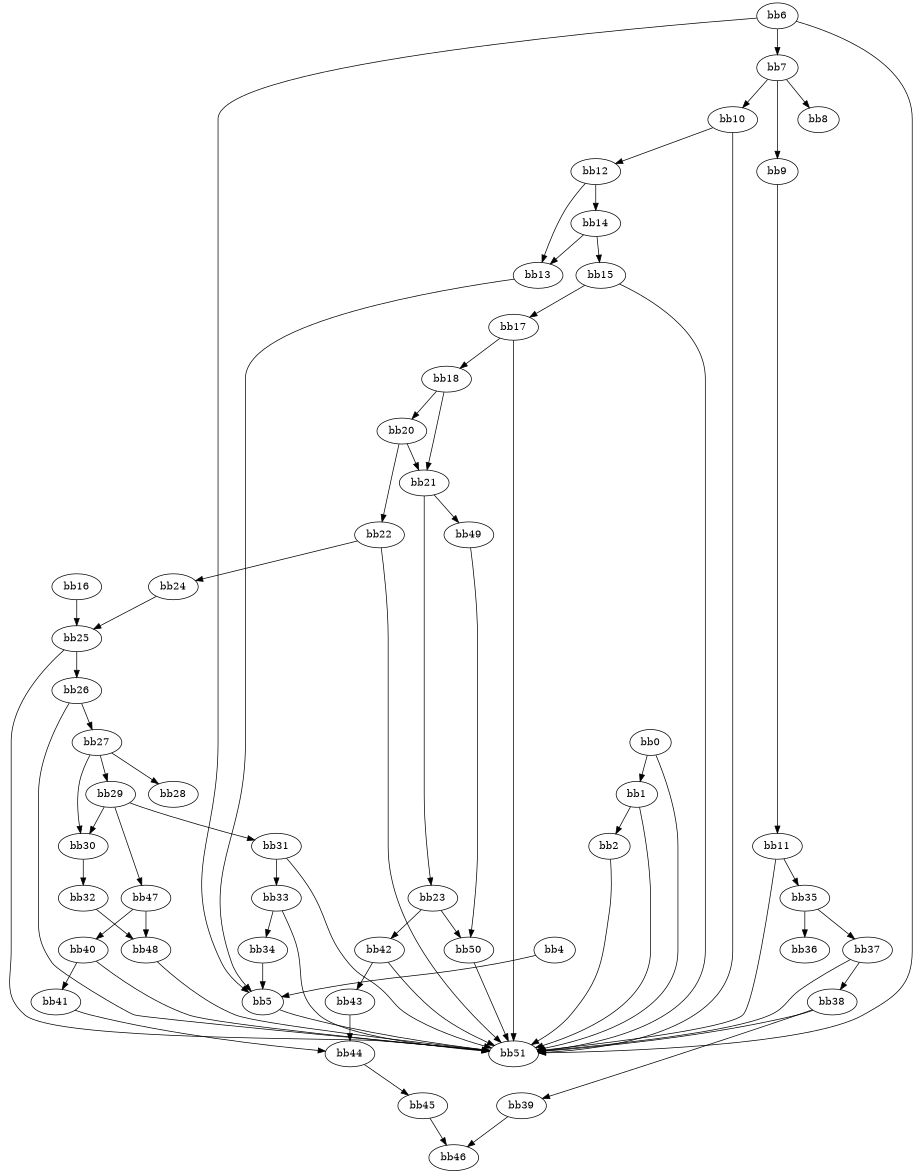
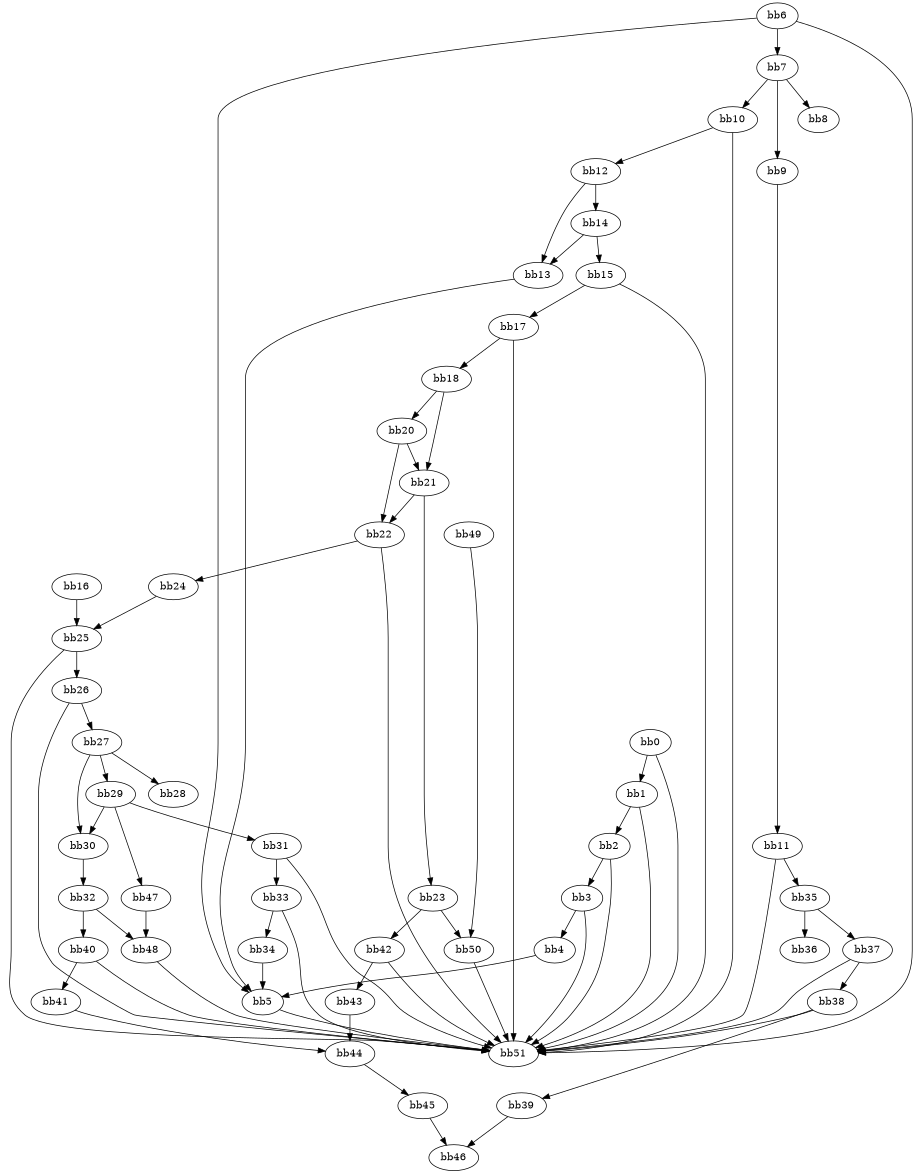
(444, 506) -> (404, 506)
none -> (582, 898)
(118, 921) -> (83, 921)
